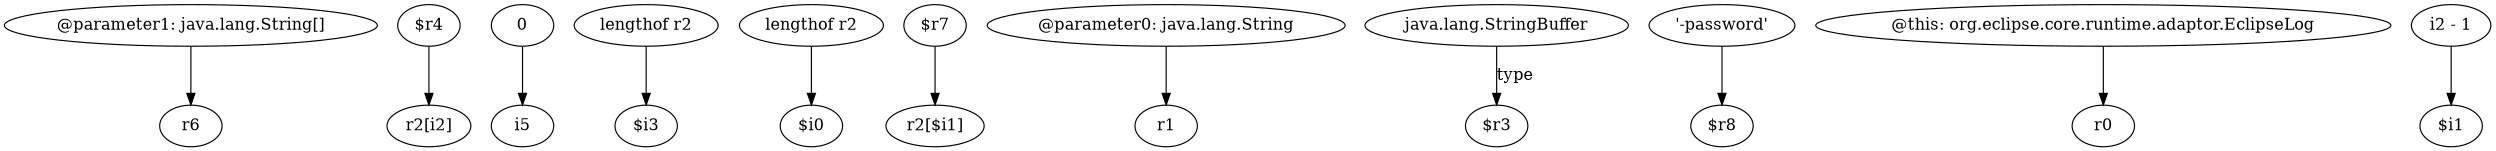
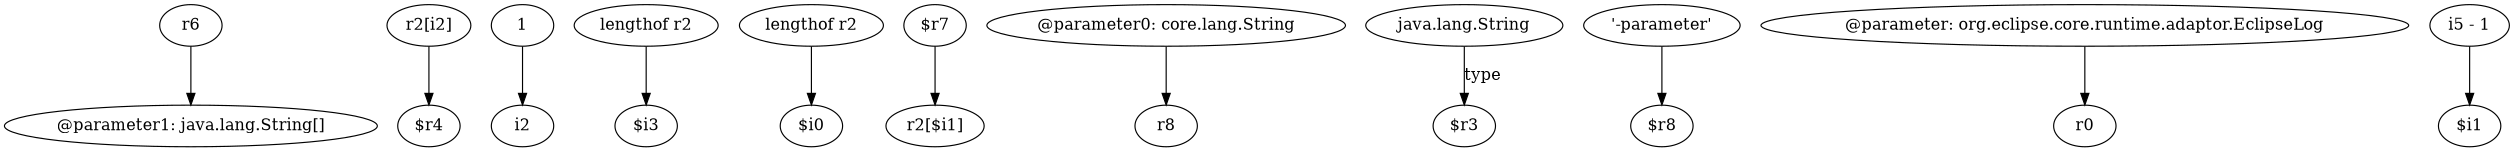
(523, 25) -> (523, 25)
(1166, 25) -> (1166, 25)
(1497, 25) -> (1464, 25)
(1722, 25) -> (1662, 25)
(2103, 25) -> (2085, 25)
(2451, 25) -> (2470, 25)
(191, 70) -> (191, 70)
(429, 70) -> (429, 70)
(523, 126) -> (523, 126)
(1166, 126) -> (1166, 126)
